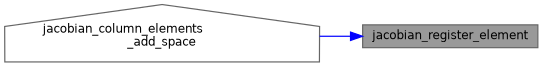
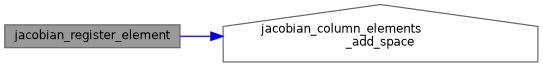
(335, 36) -> (195, 36)
